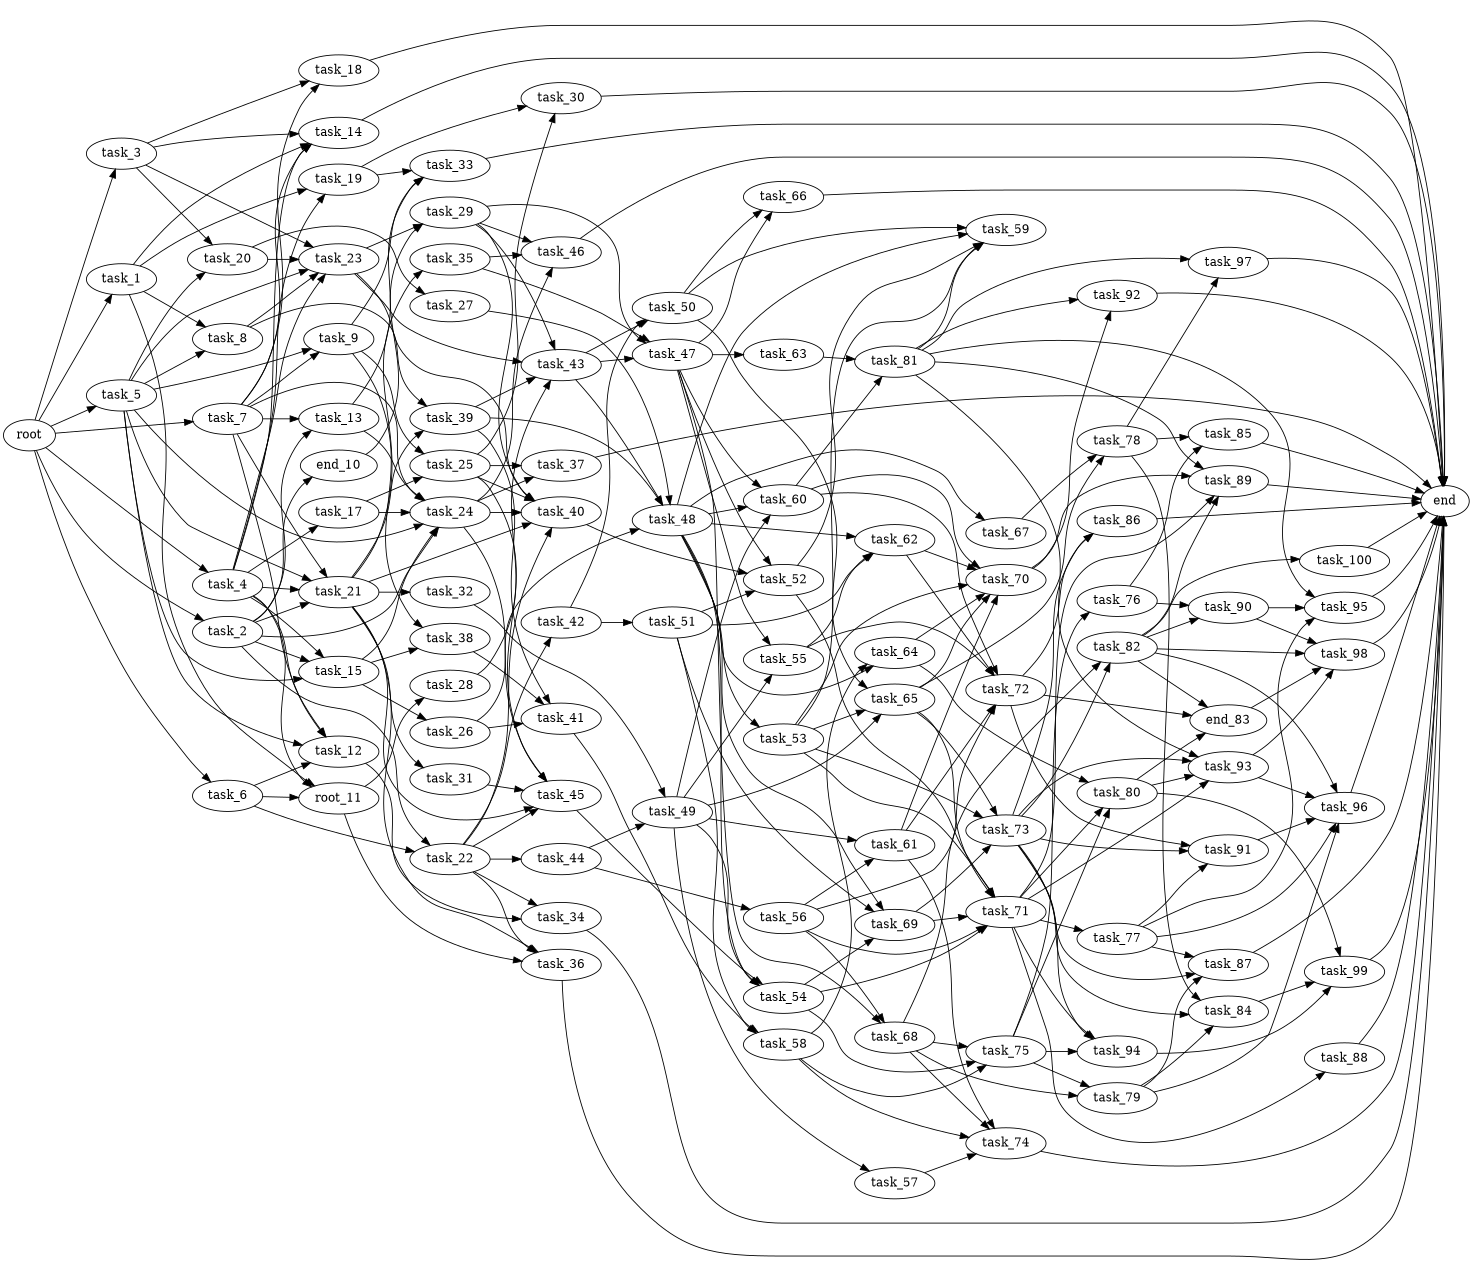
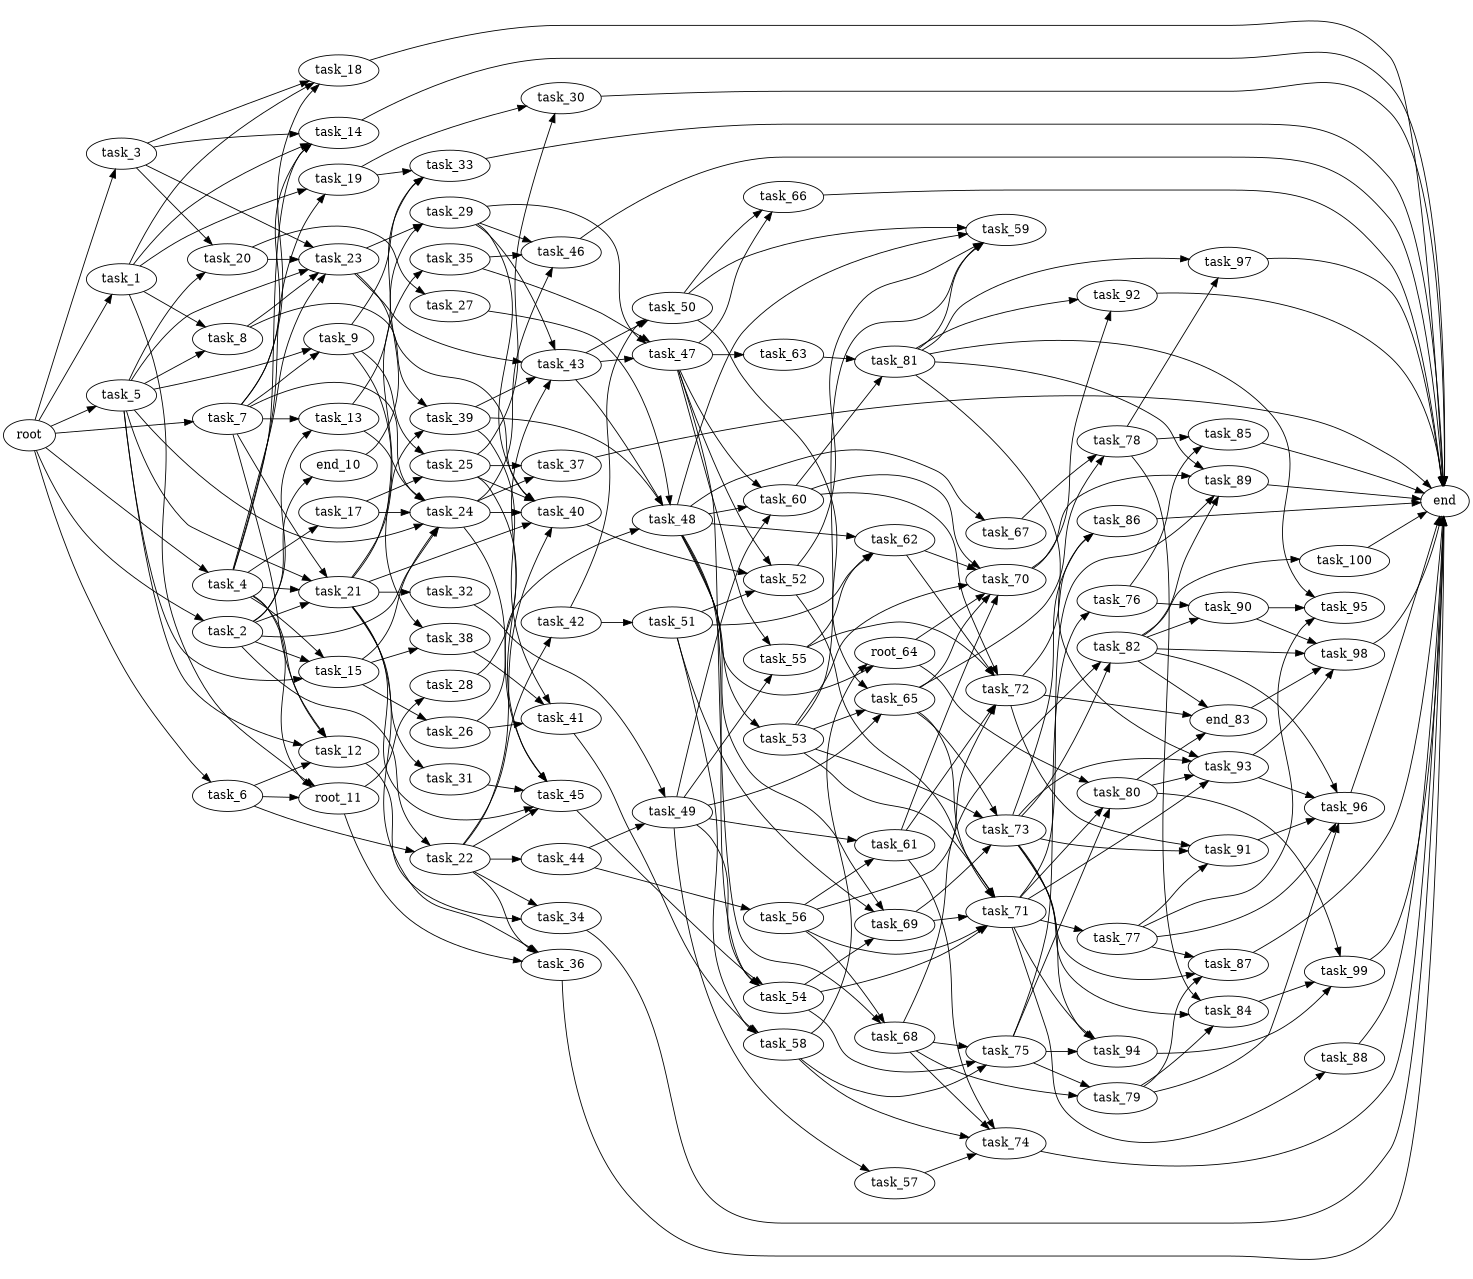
none -> (202, 160)
(1408, 565) -> none
(895, 653) -> (895, 653)
